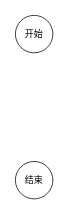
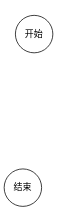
(34, 180) -> (23, 188)
